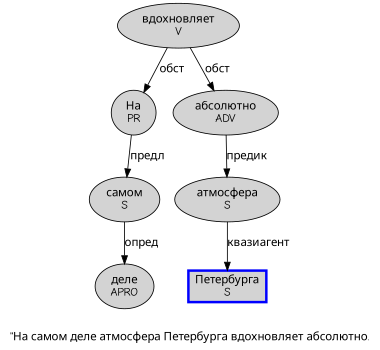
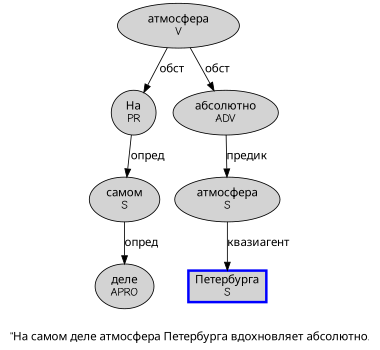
(178, 26) -> (178, 26)
(148, 156) -> (148, 156)
